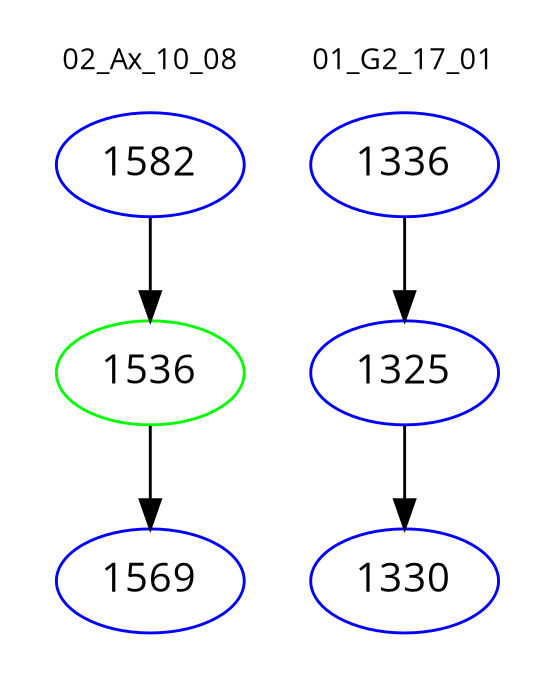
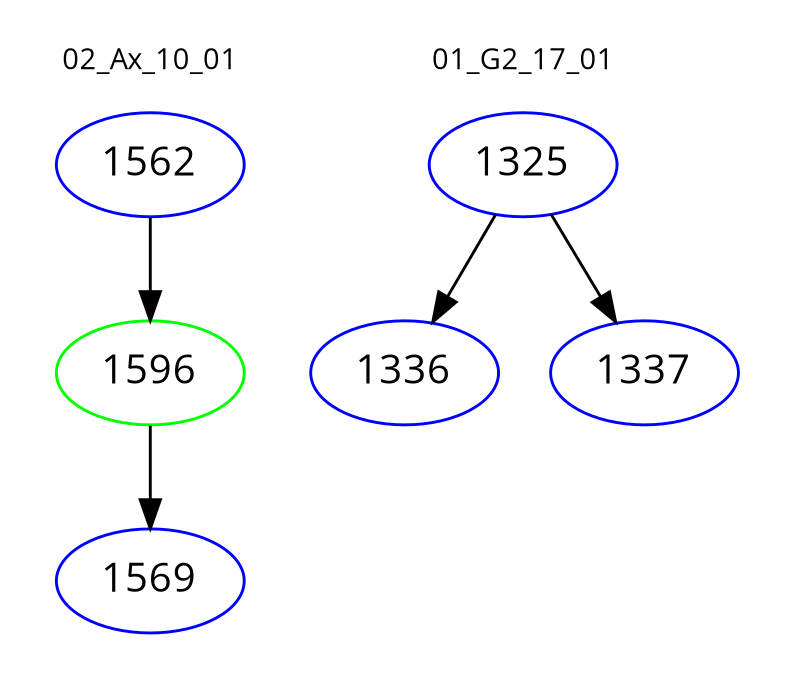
(150, 62) -> (150, 62)
(150, 165) -> (150, 165)
(405, 255) -> (472, 256)
(150, 373) -> (150, 373)
(405, 581) -> (645, 373)
